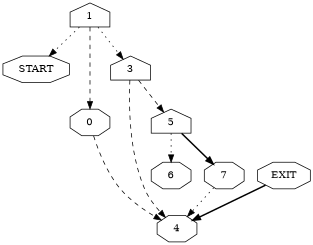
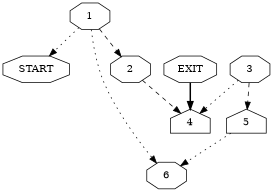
(90, 16) -> (90, 16)
(108, 40) -> (112, 98)
(131, 69) -> (250, 69)
(90, 122) -> (131, 69)
(134, 149) -> (222, 94)
(224, 176) -> none
(177, 229) -> (190, 122)
